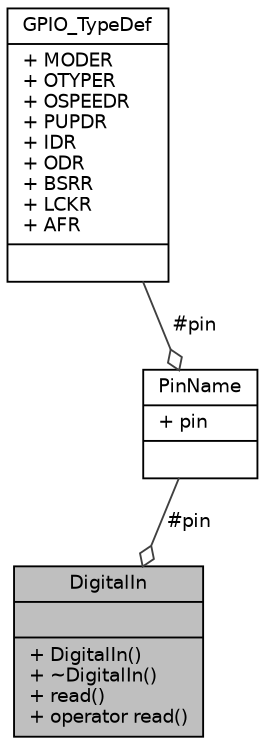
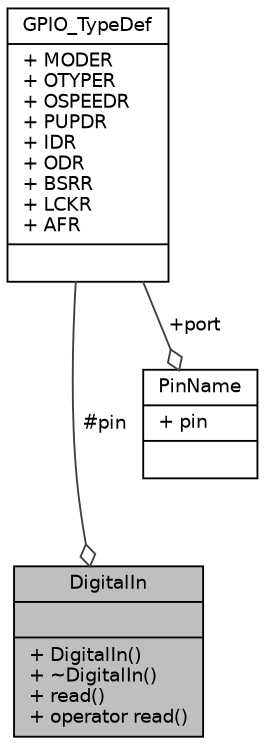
(192, 326) -> (192, 326)
(165, 512) -> (73, 413)
